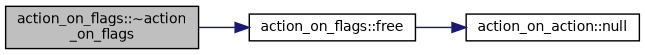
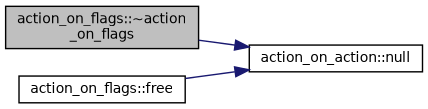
(217, 27) -> (217, 43)
